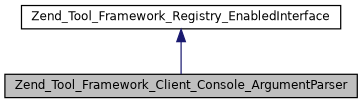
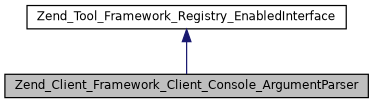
(181, 86) -> (187, 86)
